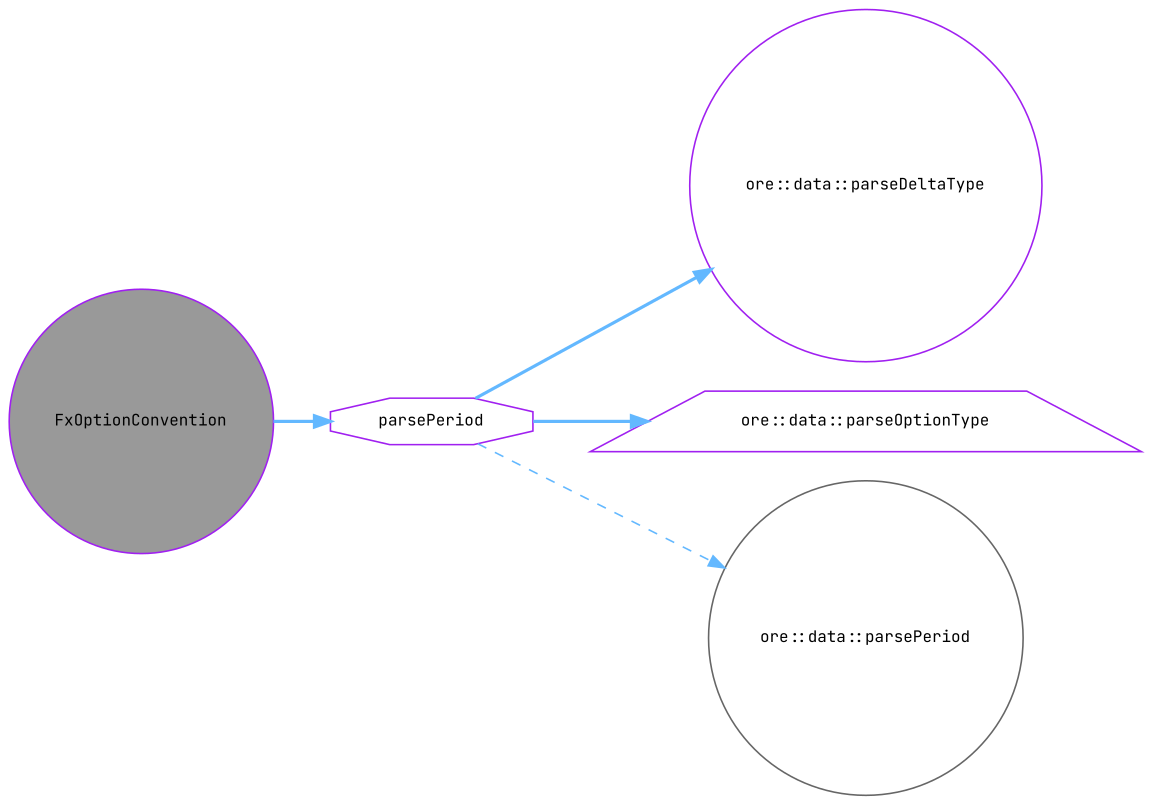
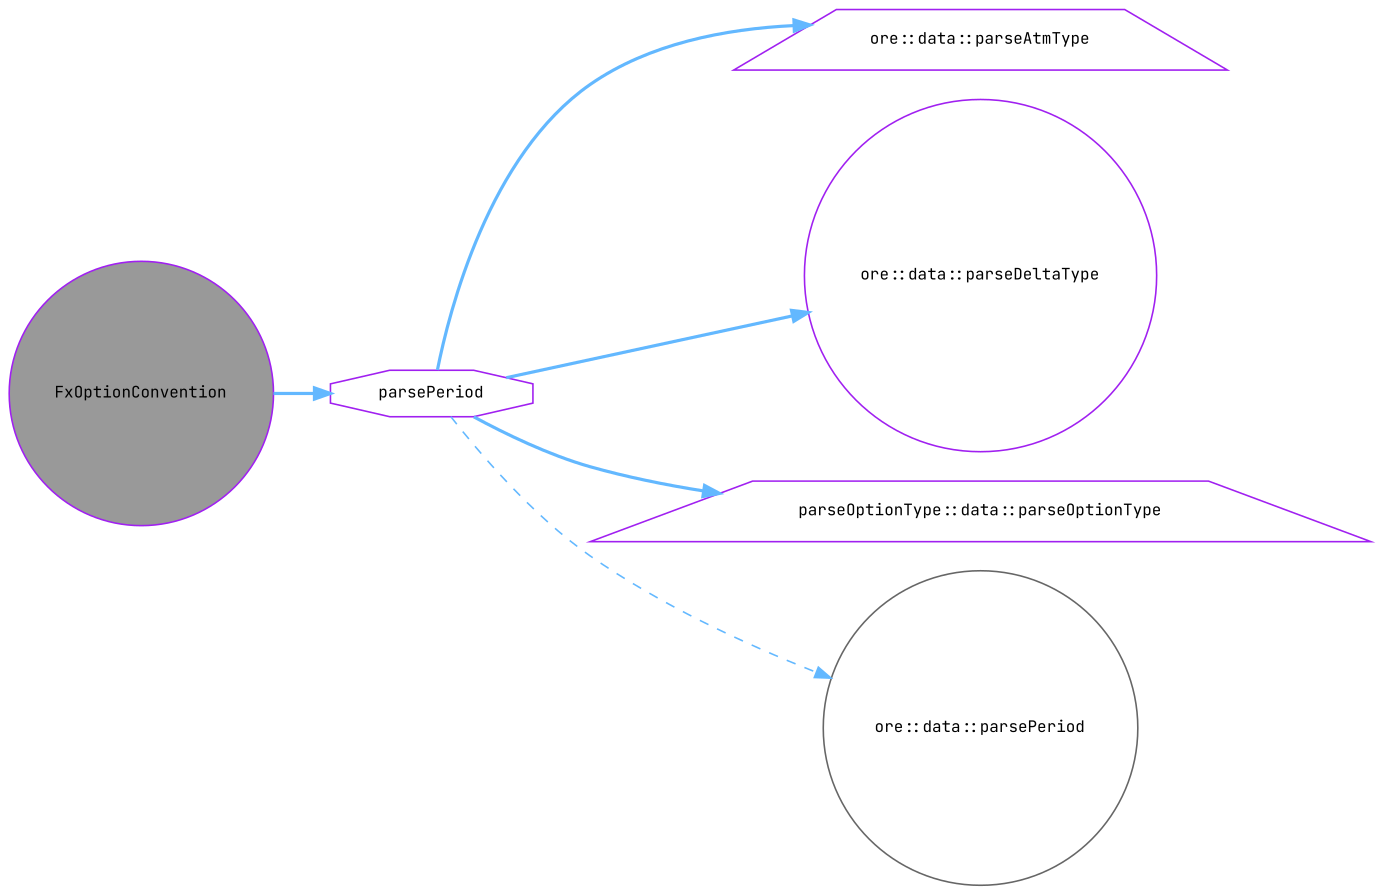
none -> (981, 40)
(866, 421) -> (981, 511)
